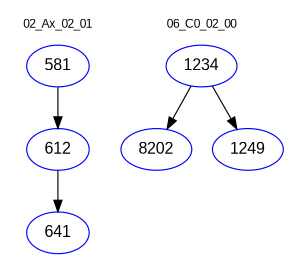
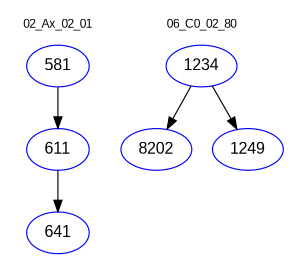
(202, 25) -> (202, 25)
(58, 149) -> (58, 149)
